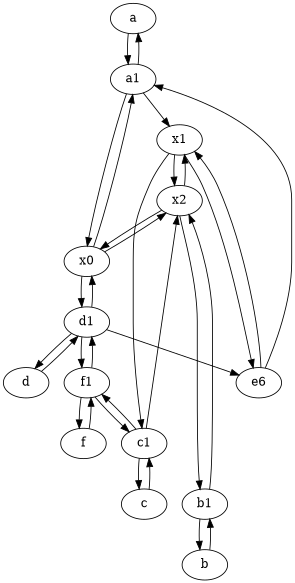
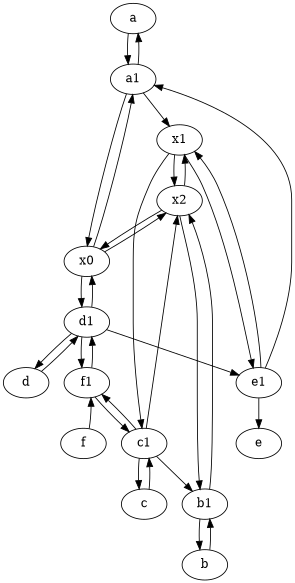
(259, 383) -> (259, 383)
(80, 409) -> none
none -> (259, 443)
none -> (171, 471)
